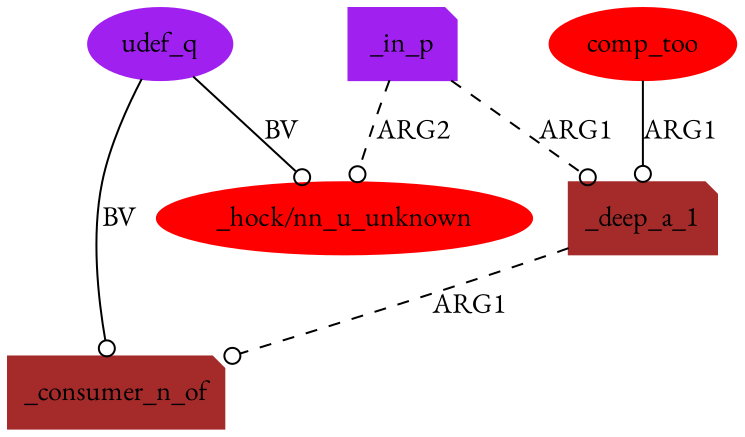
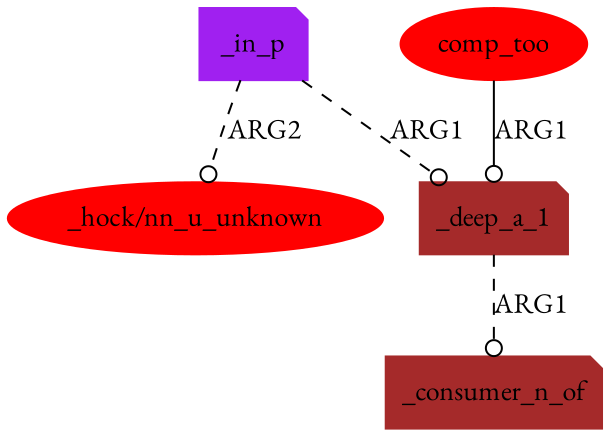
(160, 44) -> none
